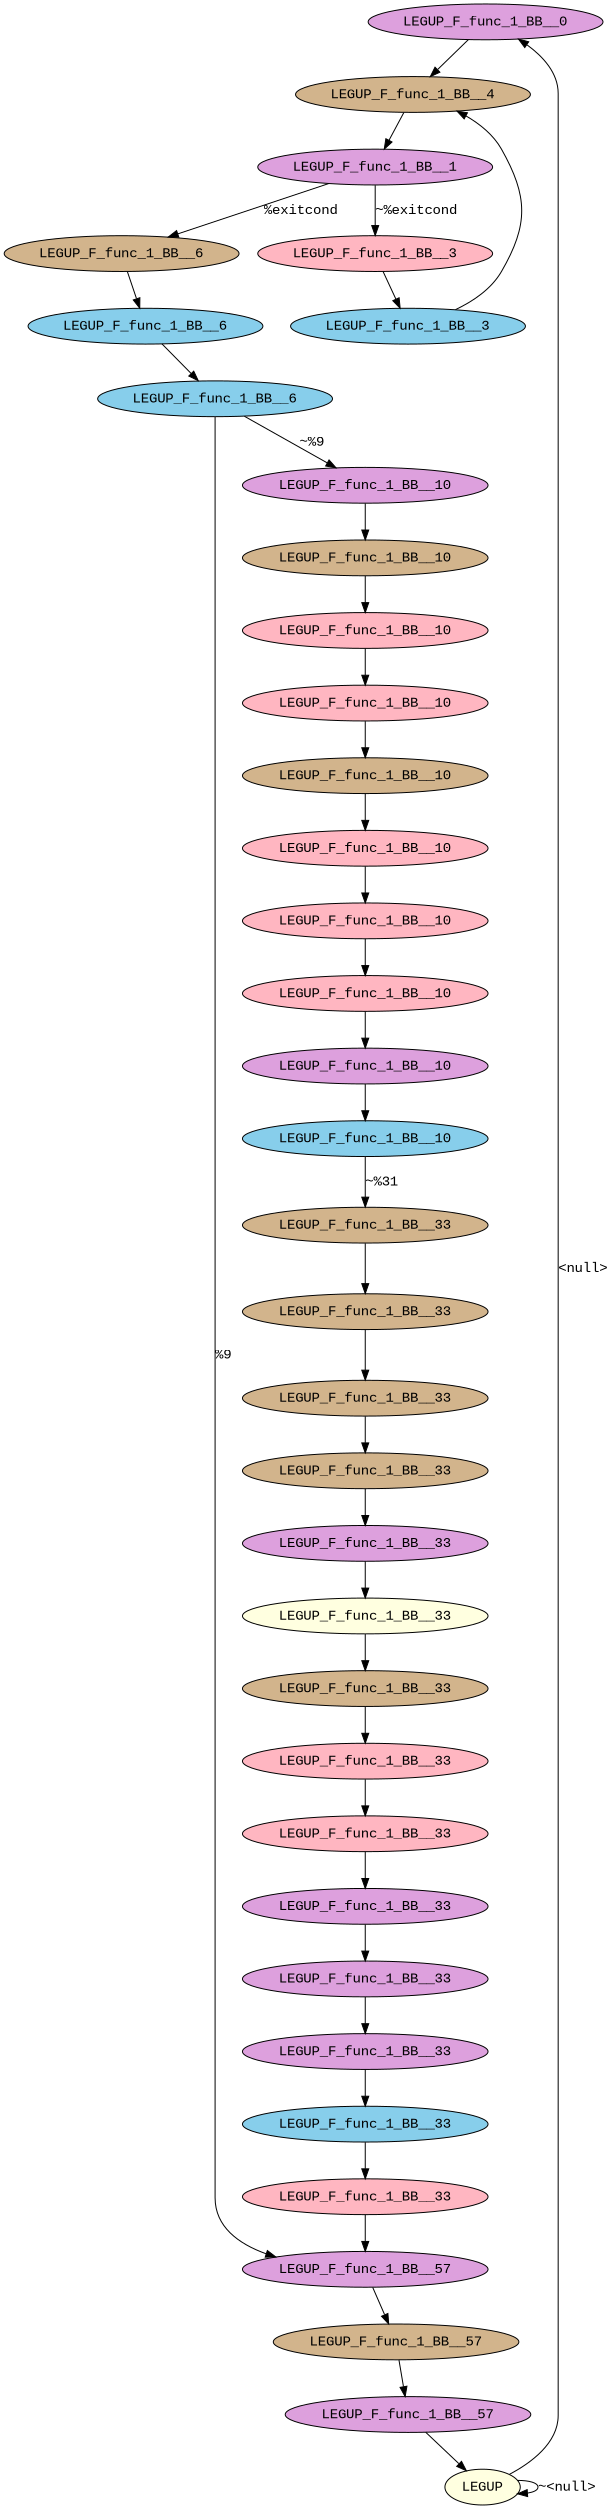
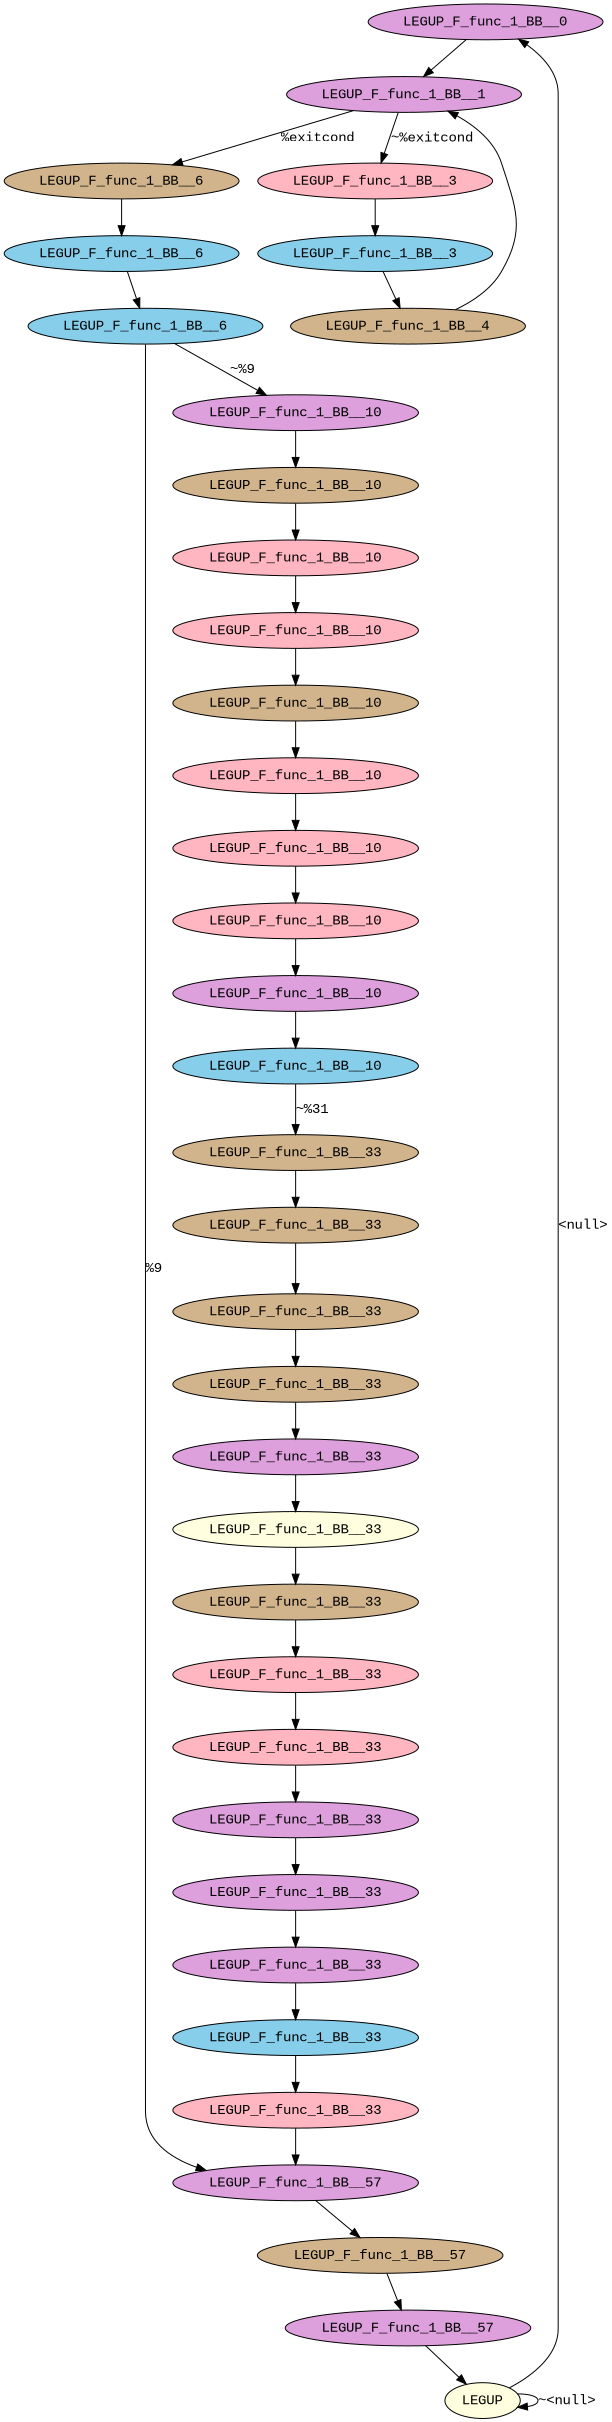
(453, 54) -> (449, 55)
